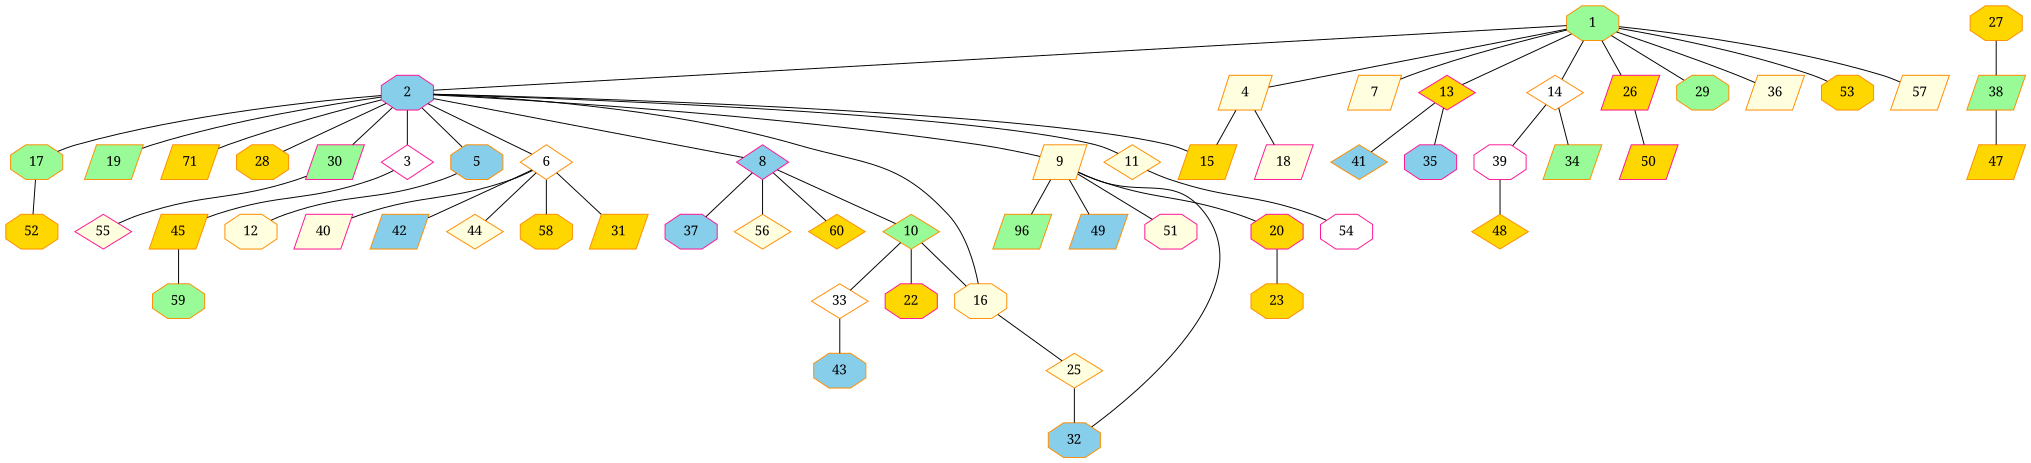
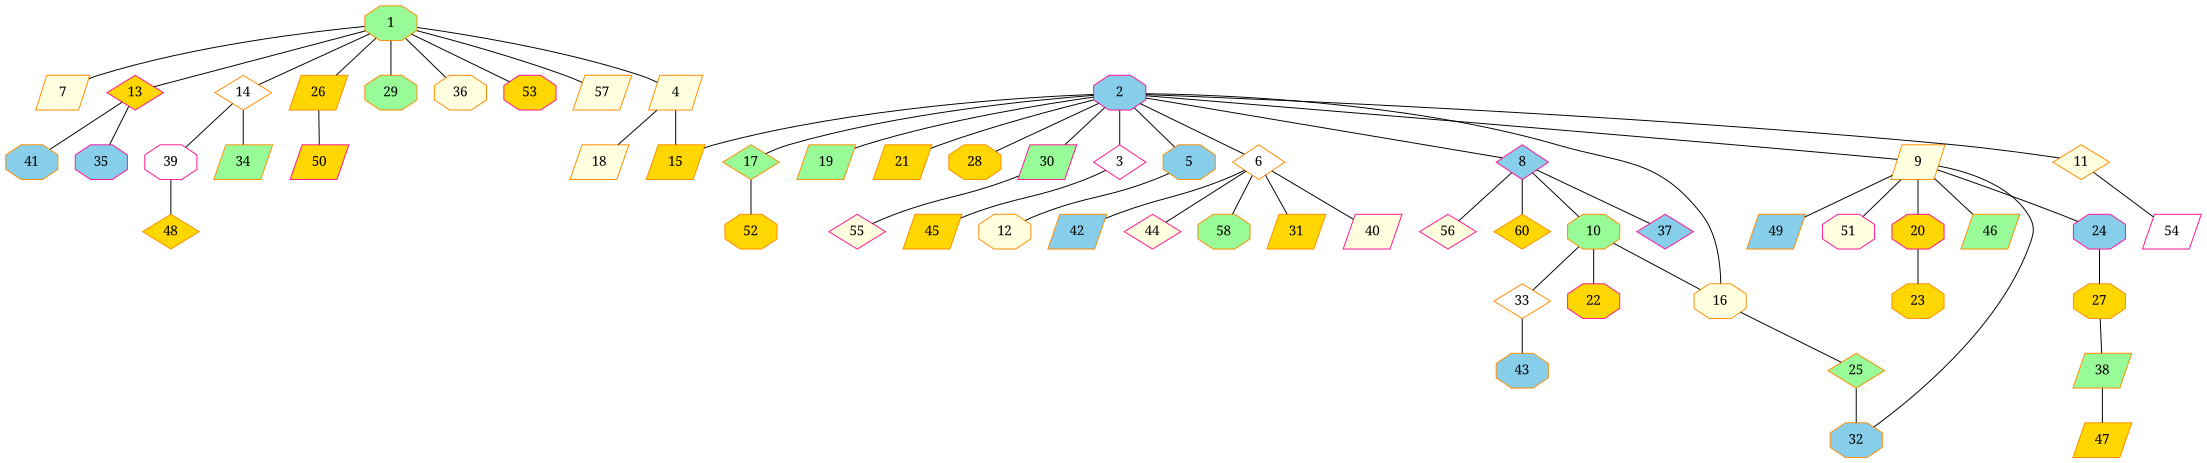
(1000, 58) -> none
(1630, 93) -> (319, 93)
(1775, 93) -> (460, 93)
(1848, 93) -> (530, 93)
(37, 162) -> (751, 162)
(190, 162) -> (903, 162)
(1284, 162) -> (599, 162)
(1359, 162) -> (32, 162)
(475, 232) -> (1153, 232)
(546, 232) -> (1224, 232)
(691, 232) -> (1665, 232)
(763, 232) -> (1448, 232)
(911, 232) -> (1594, 232)
(1022, 232) -> (1990, 232)
(1347, 232) -> (2172, 232)
none -> (2099, 232)
(179, 301) -> none
(1074, 371) -> (1856, 371)
